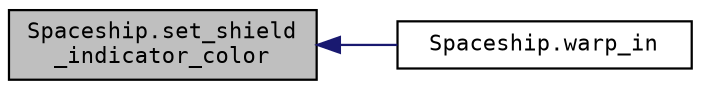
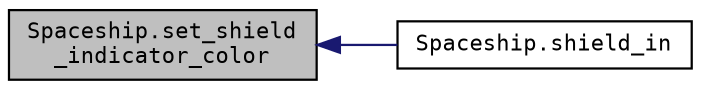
(545, 45) -> (545, 45)
